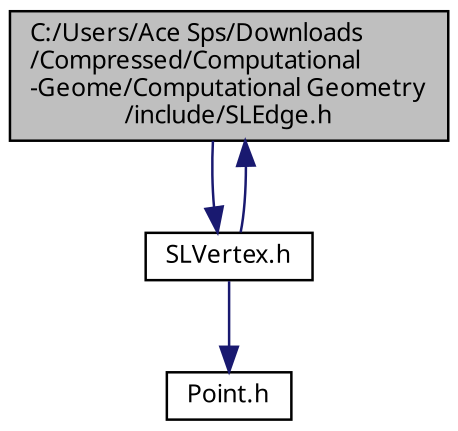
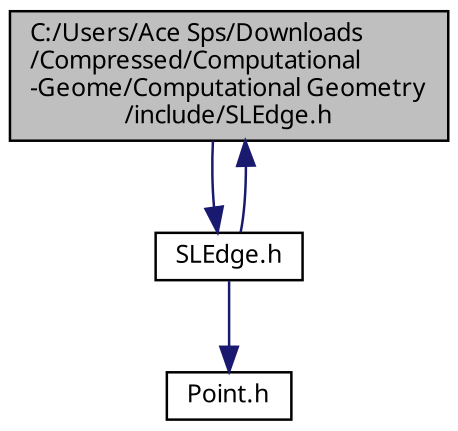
(229, 256) -> (229, 256)
